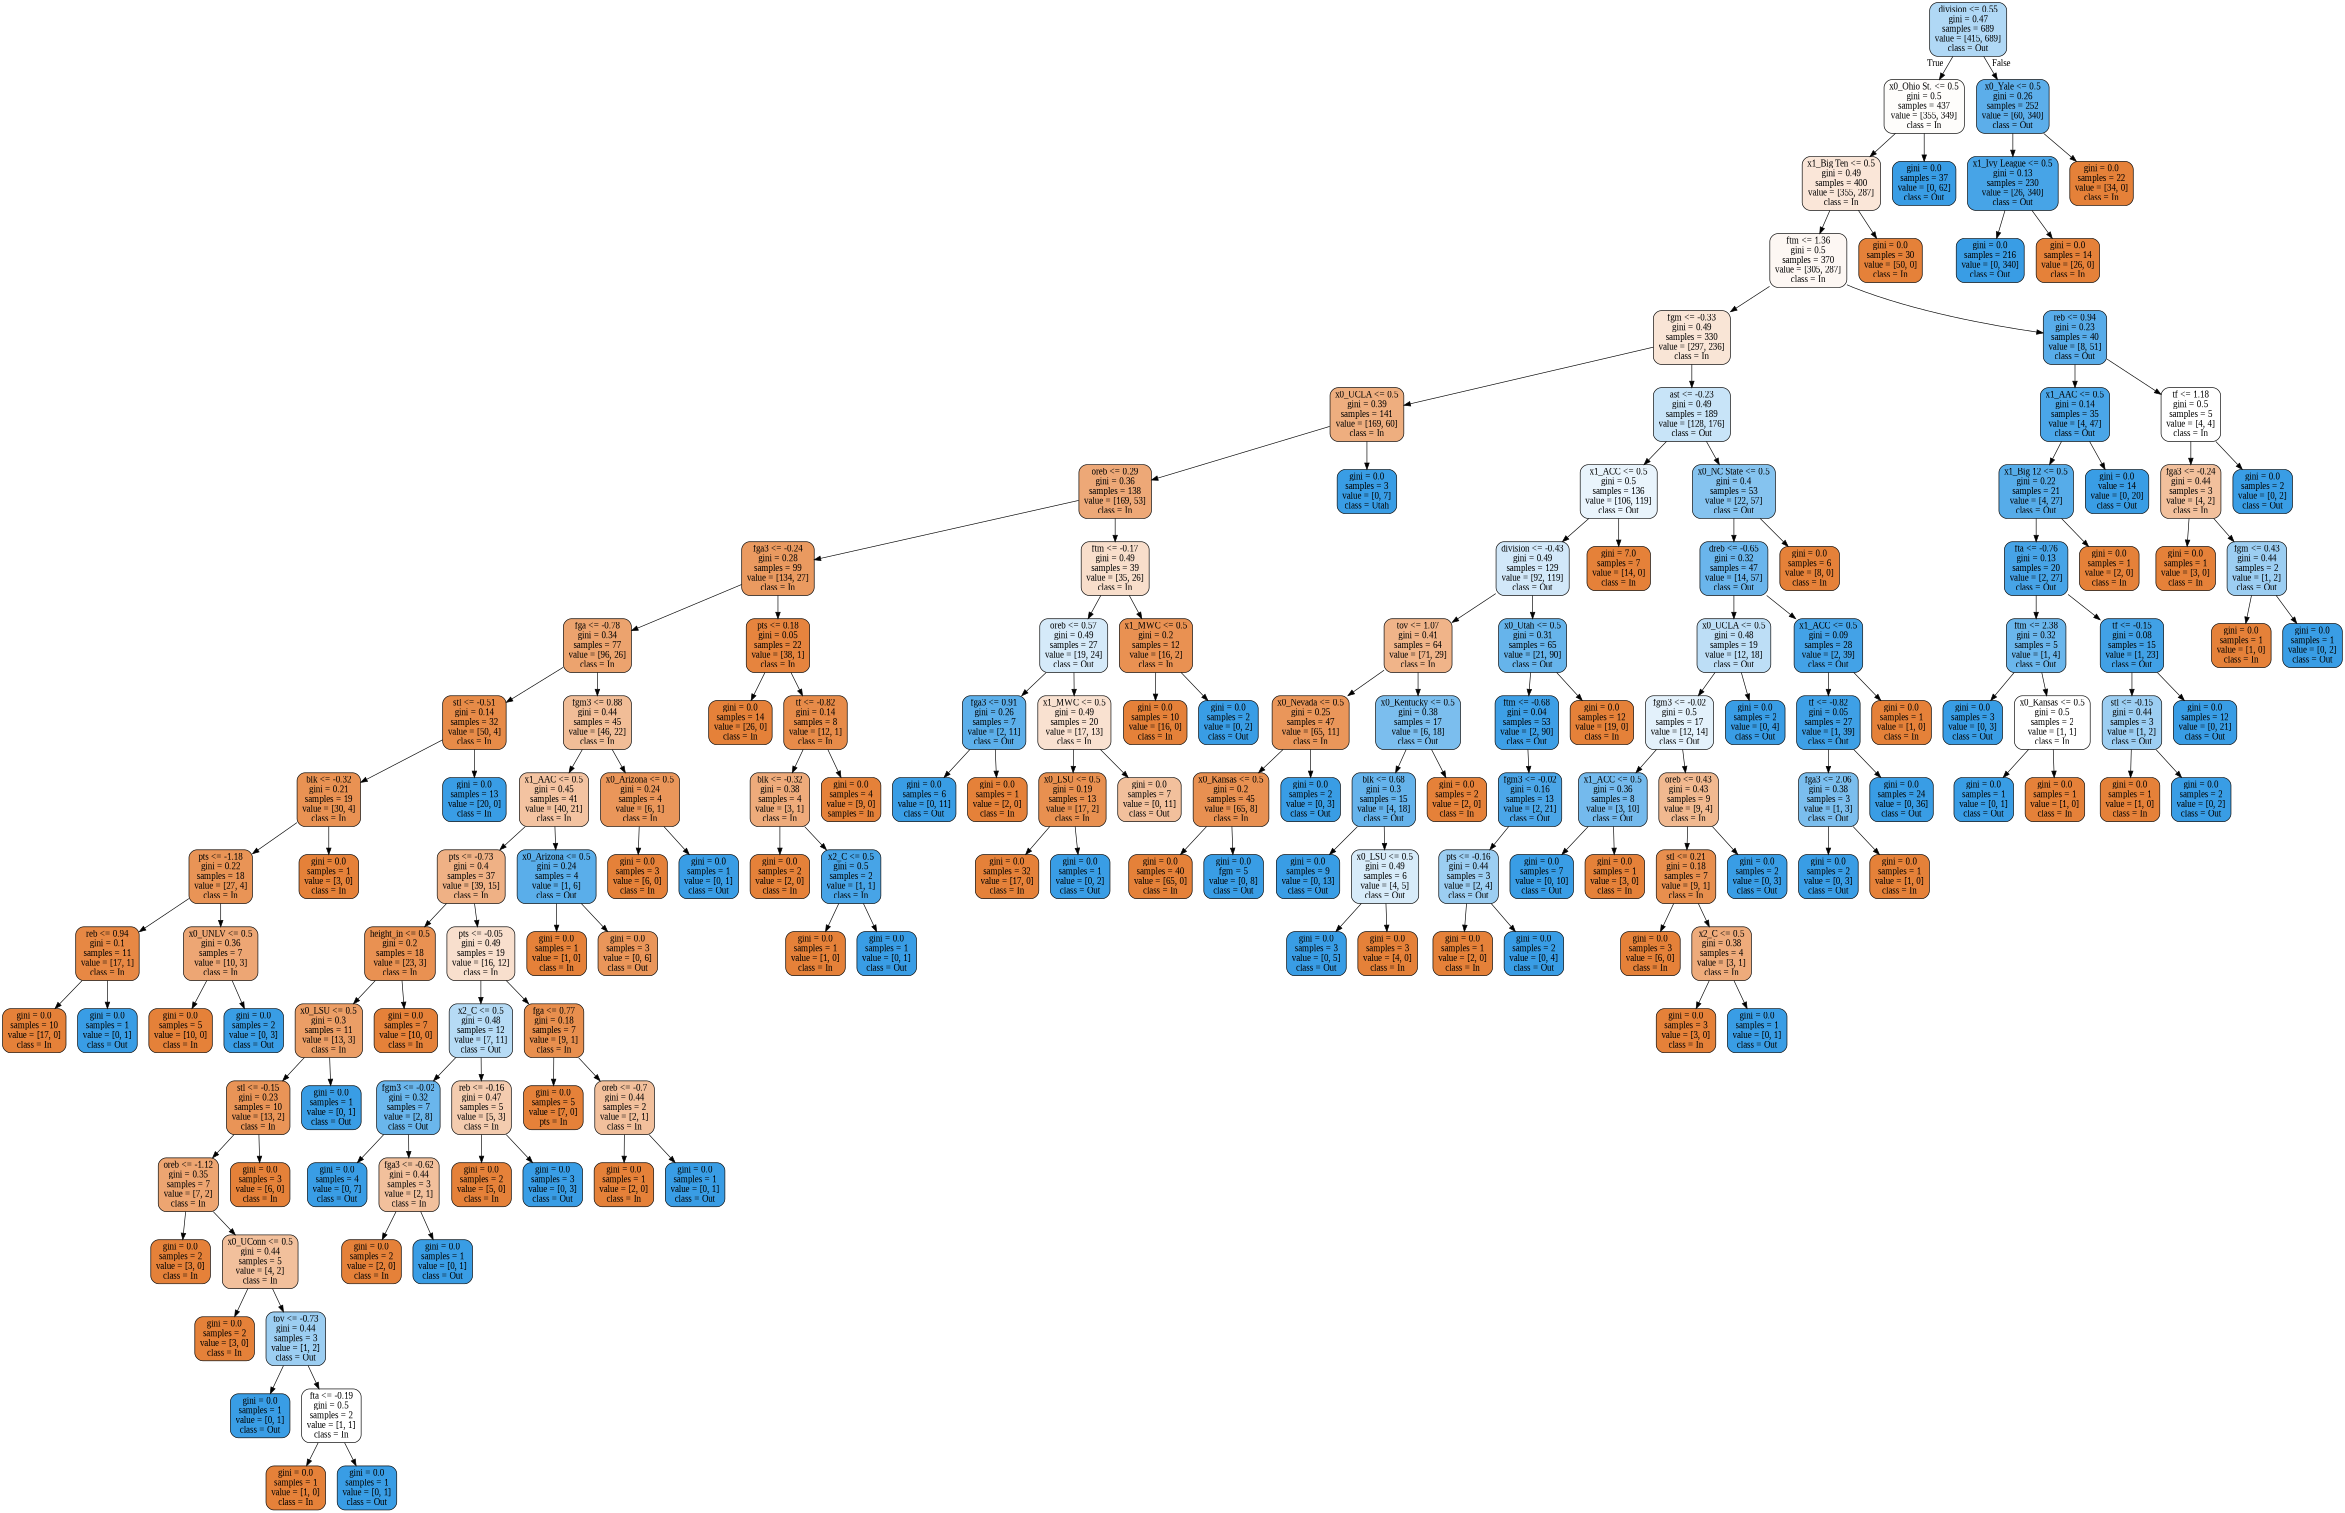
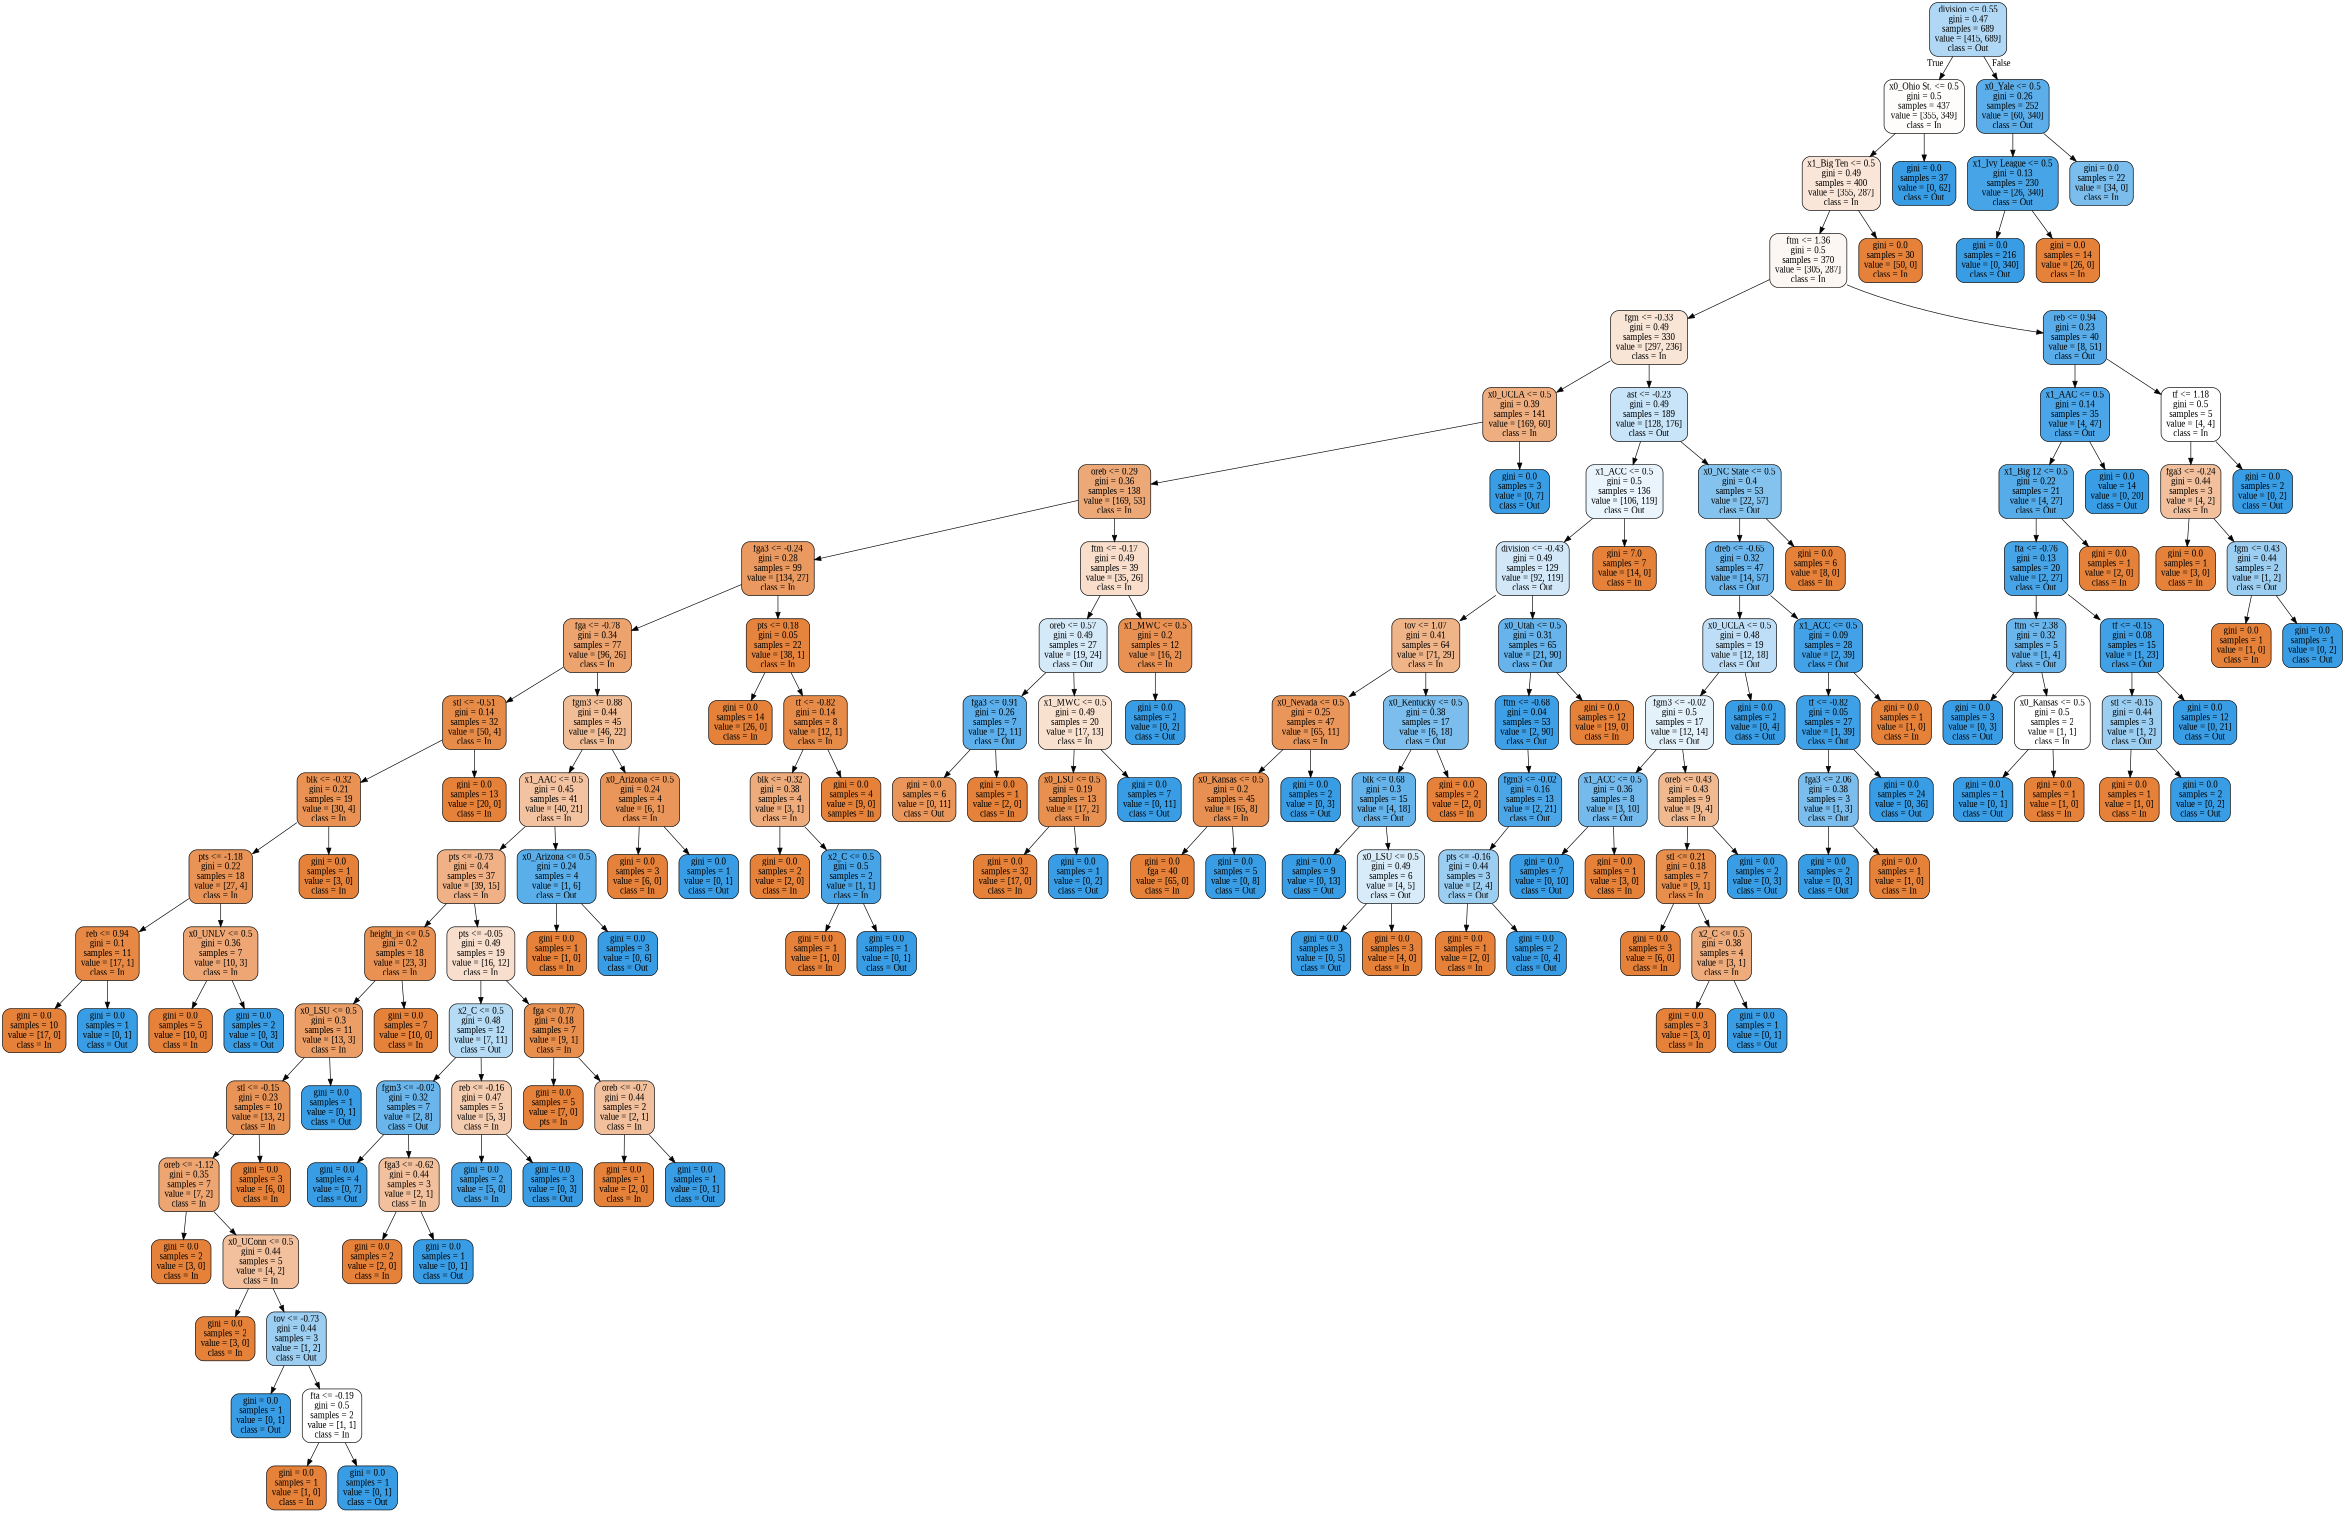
(2102, 183) -> (2102, 183)
(1367, 492) -> (1520, 492)
(1155, 723) -> none
(474, 800) -> (474, 800)
(924, 800) -> (924, 800)
(1149, 800) -> (1149, 800)
(1160, 877) -> (1162, 877)
(1234, 877) -> (1236, 877)
(628, 954) -> (628, 954)
(482, 1185) -> (482, 1185)
